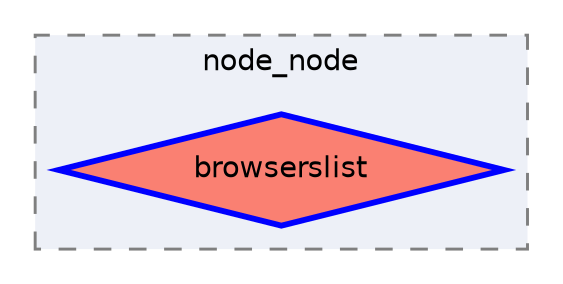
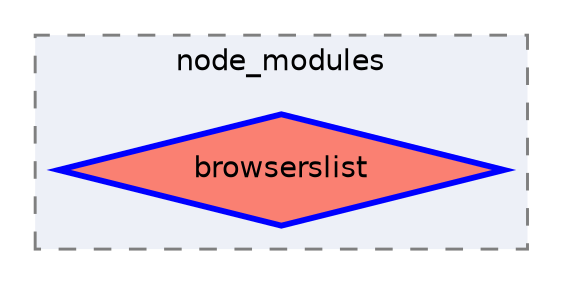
(281, 63) -> (281, 63)
